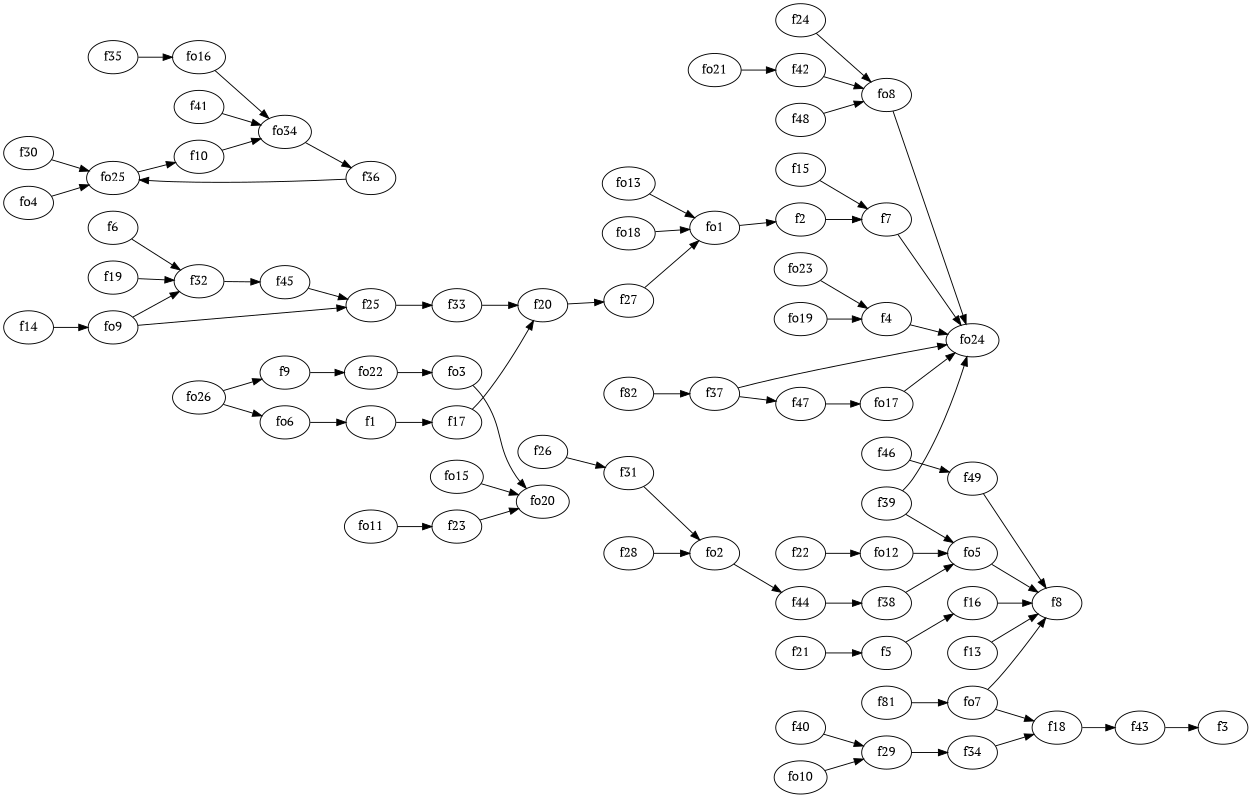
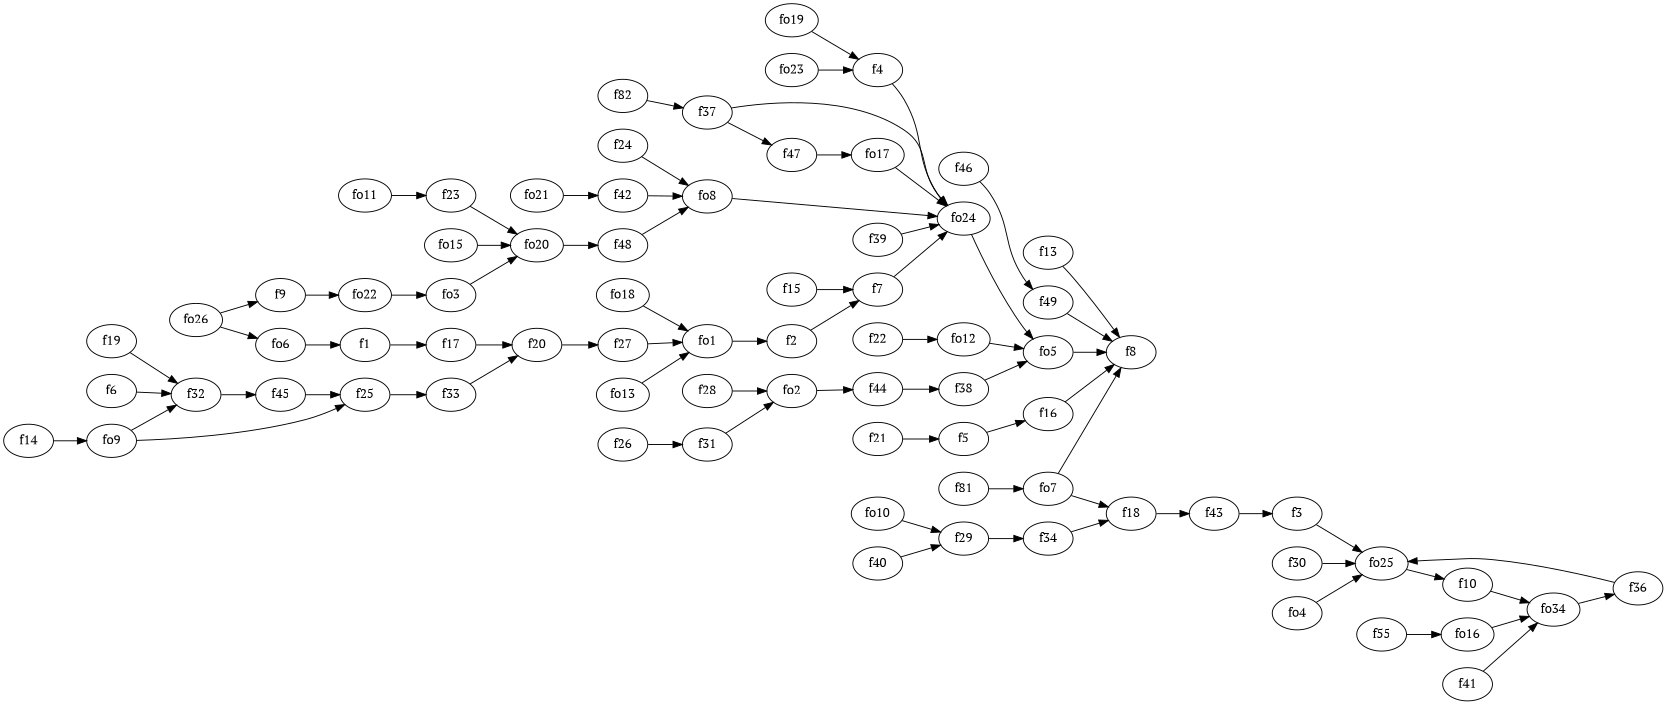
(113, 57) -> (1382, 634)
none -> (576, 245)
(926, 526) -> (997, 285)
none -> (1335, 536)
